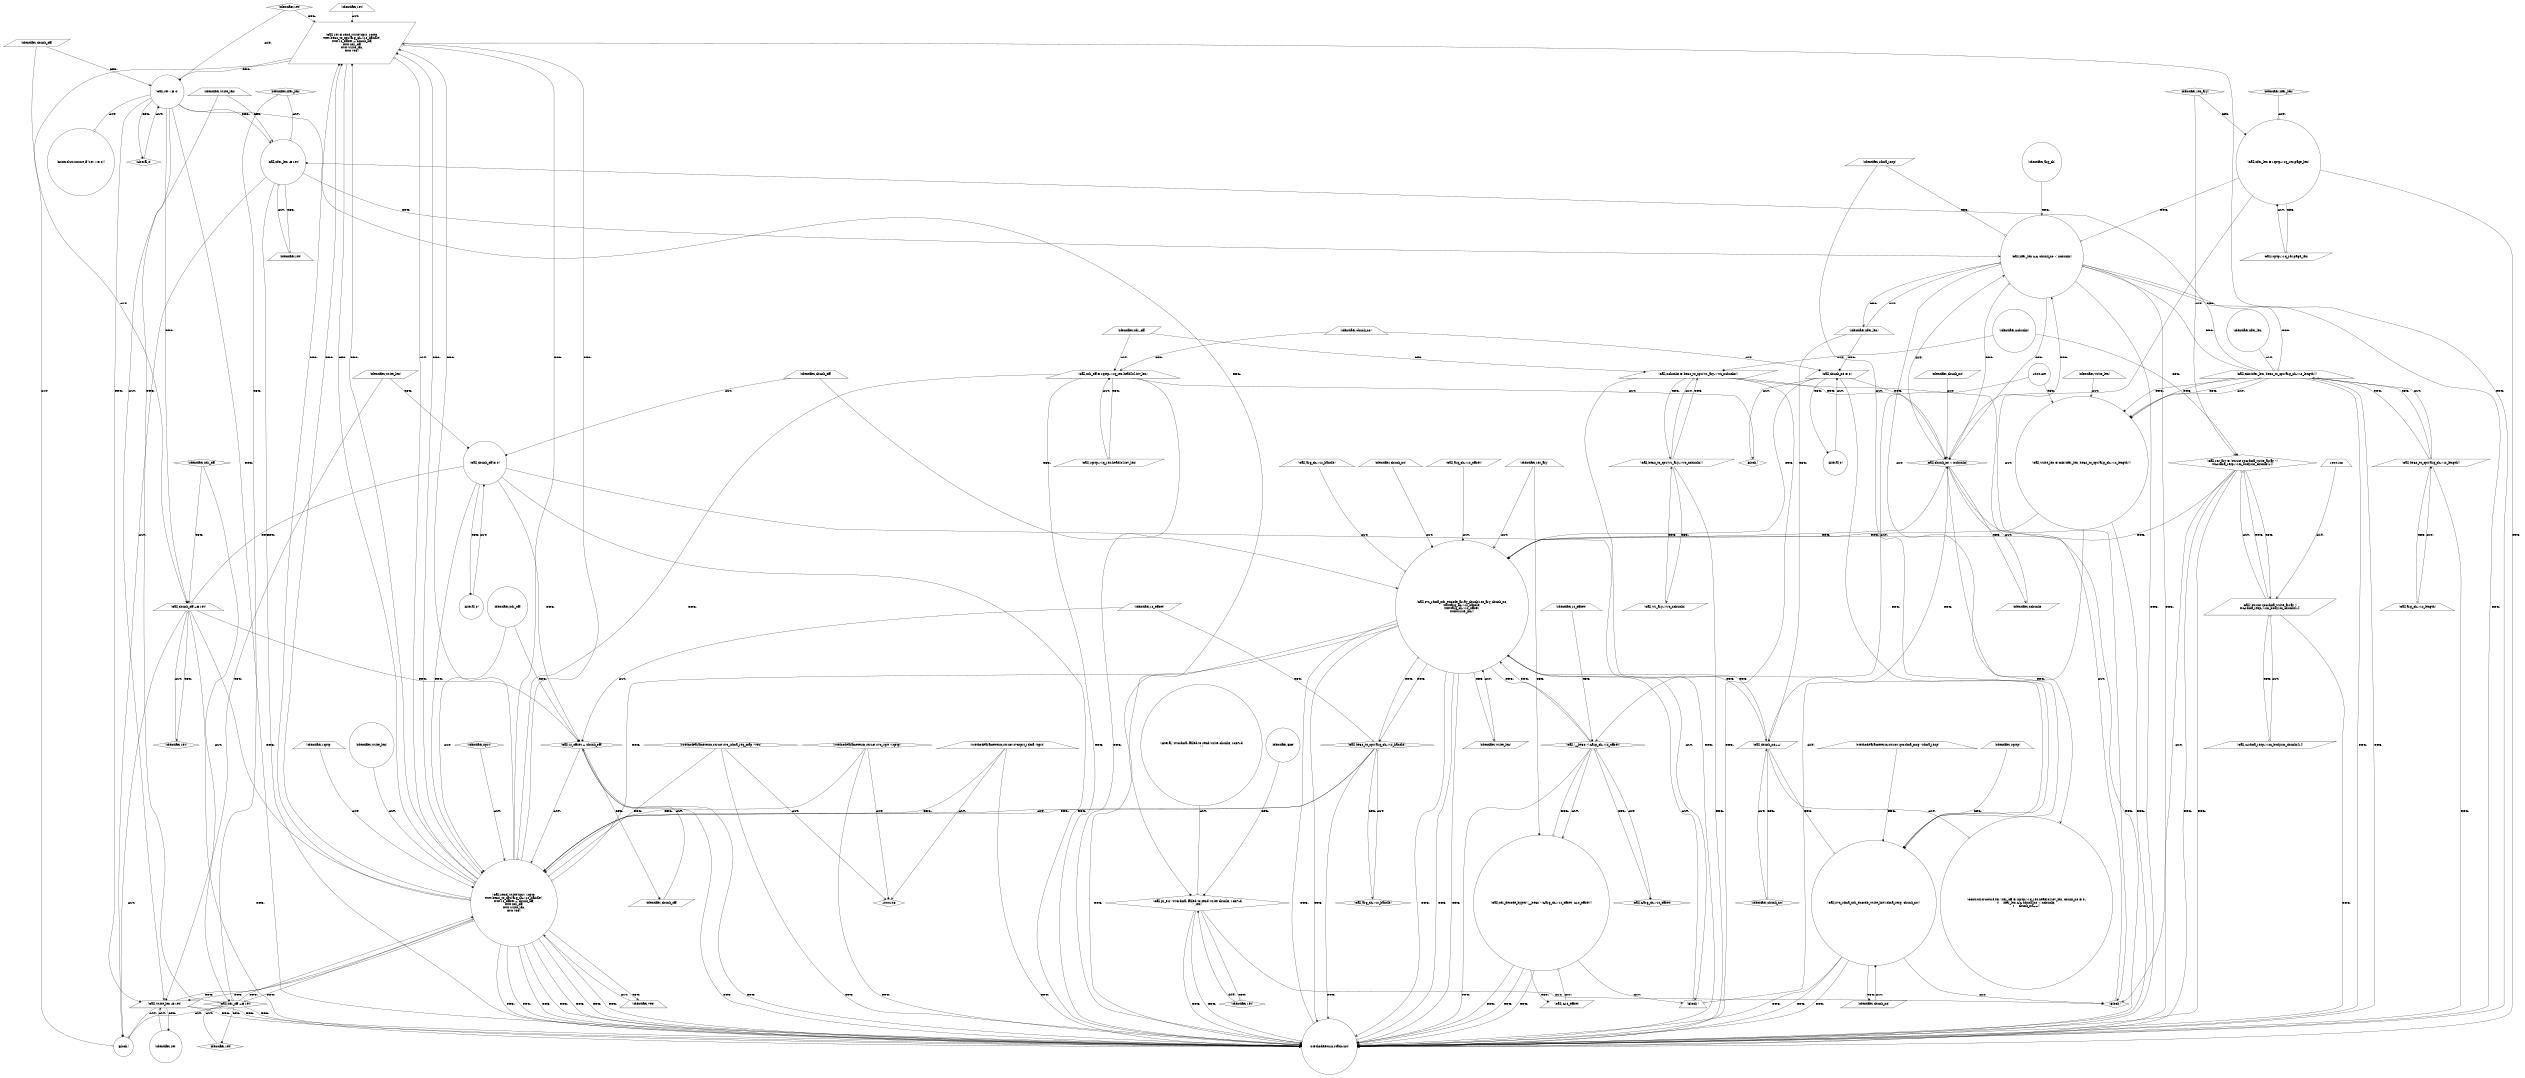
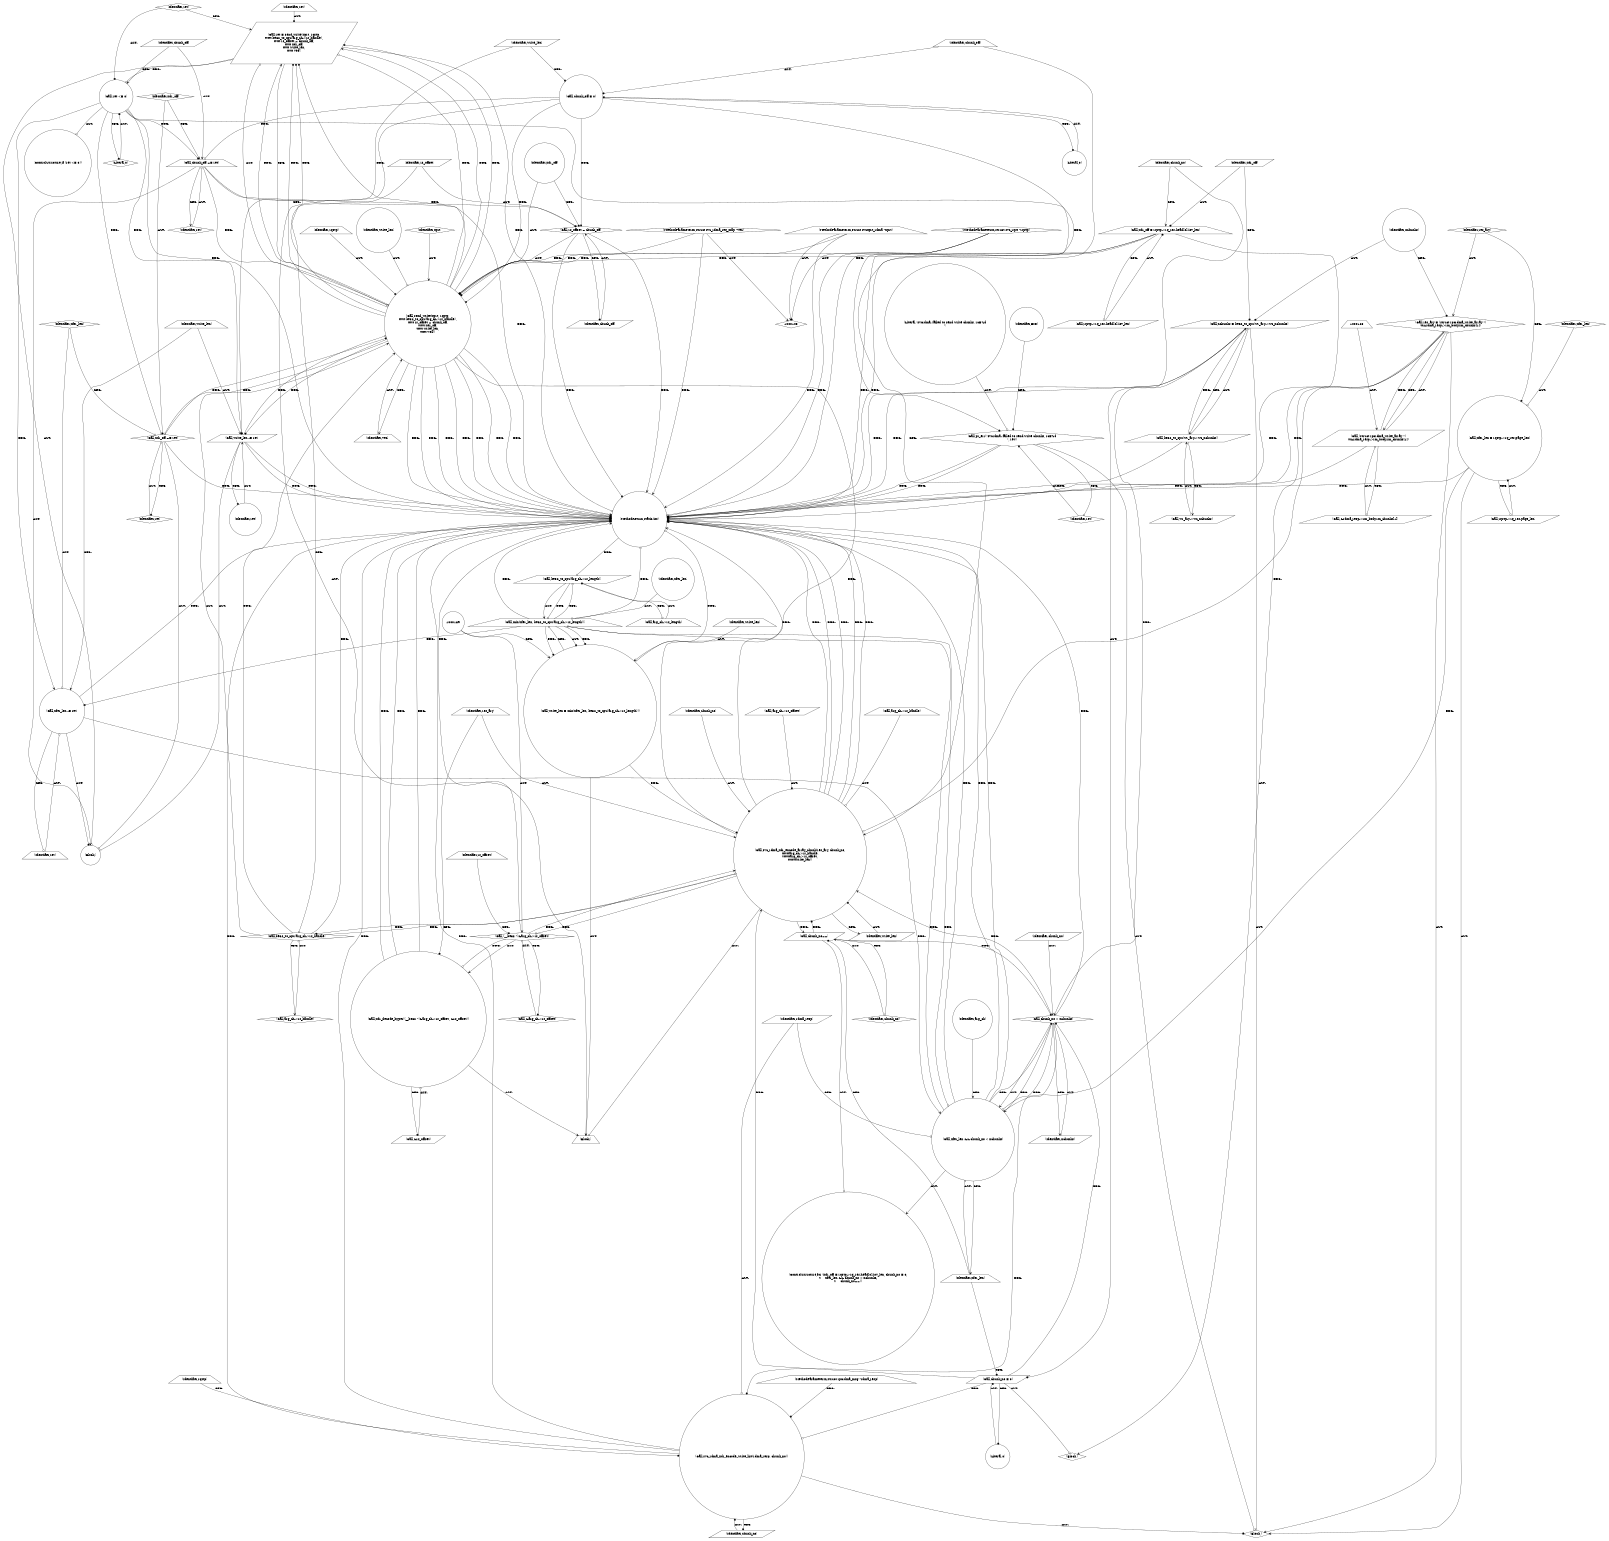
(1673, 535) -> (1189, 486)
(1799, 802) -> none
(2223, 1027) -> (598, 556)
